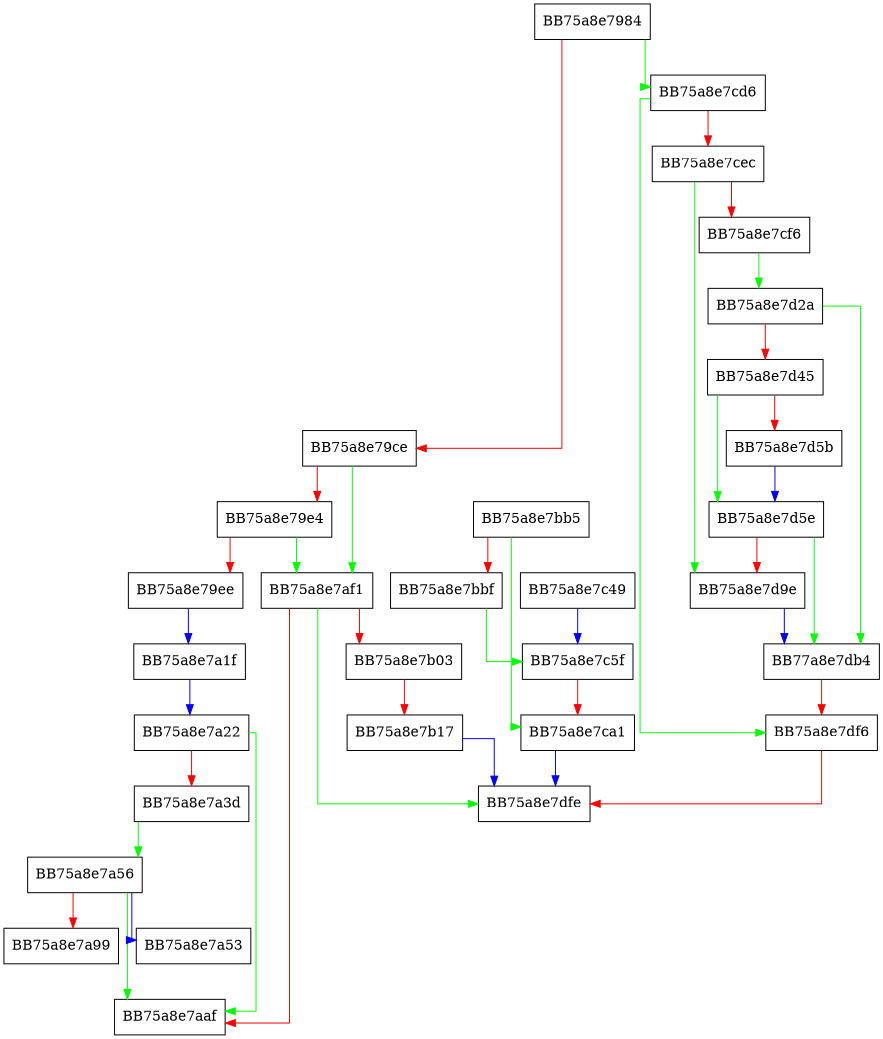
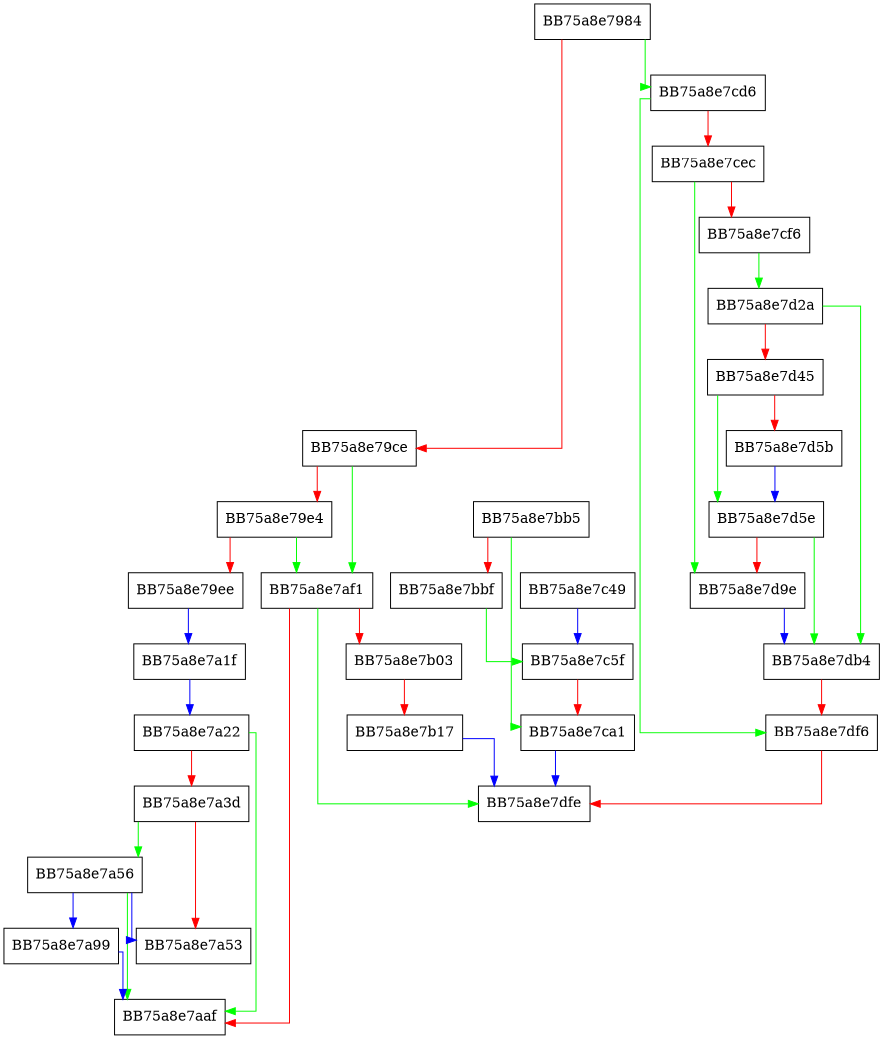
(822, 662) -> (822, 662)
none -> (196, 870)
(73, 905) -> (73, 905)
none -> (123, 968)
